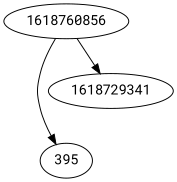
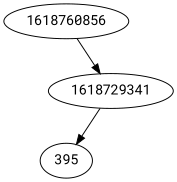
(38, 87) -> (91, 122)
